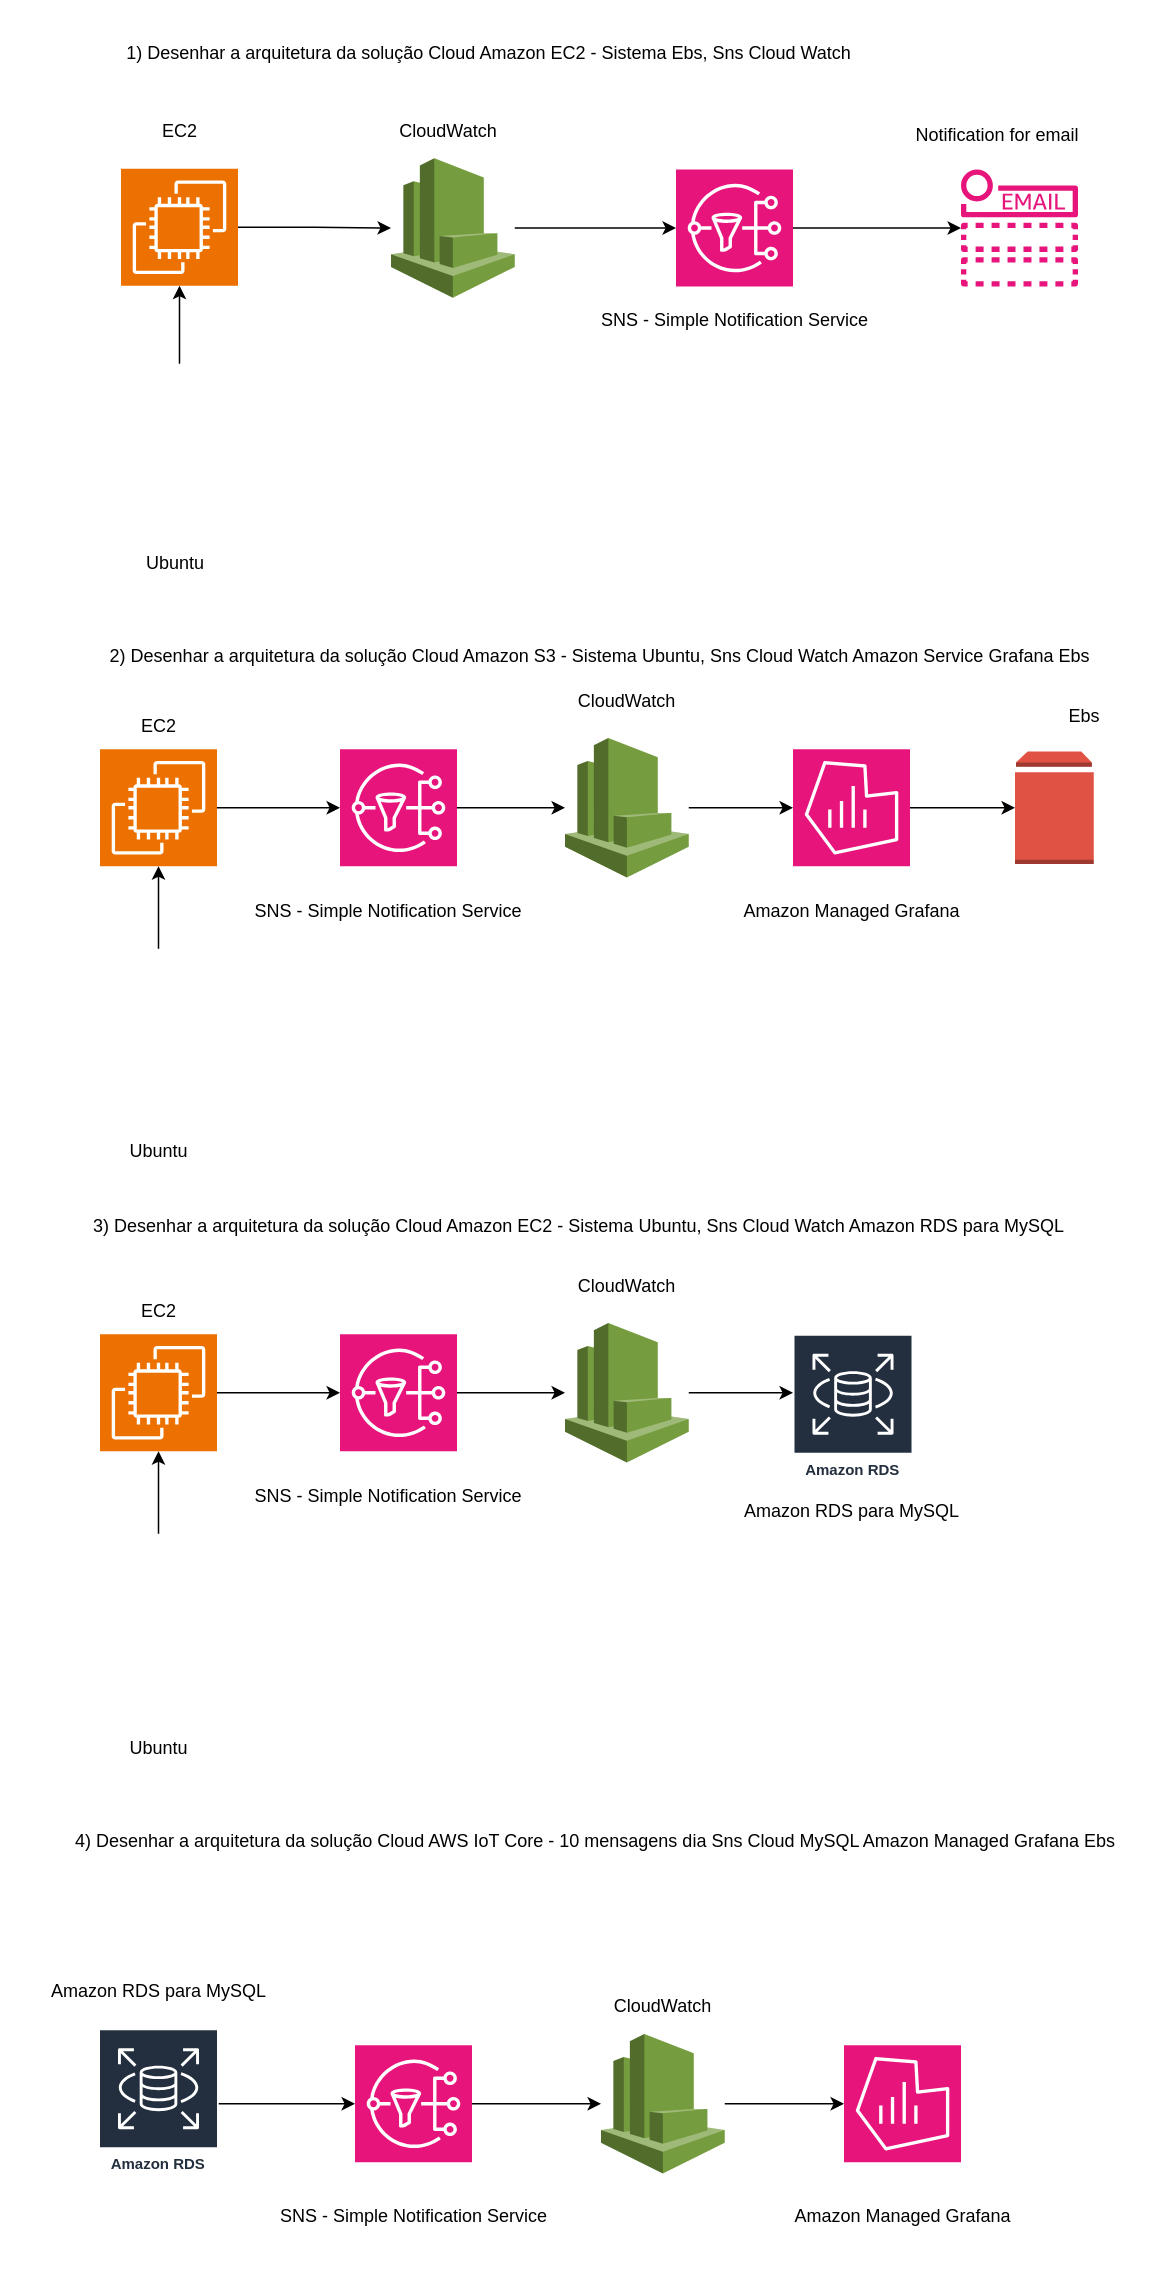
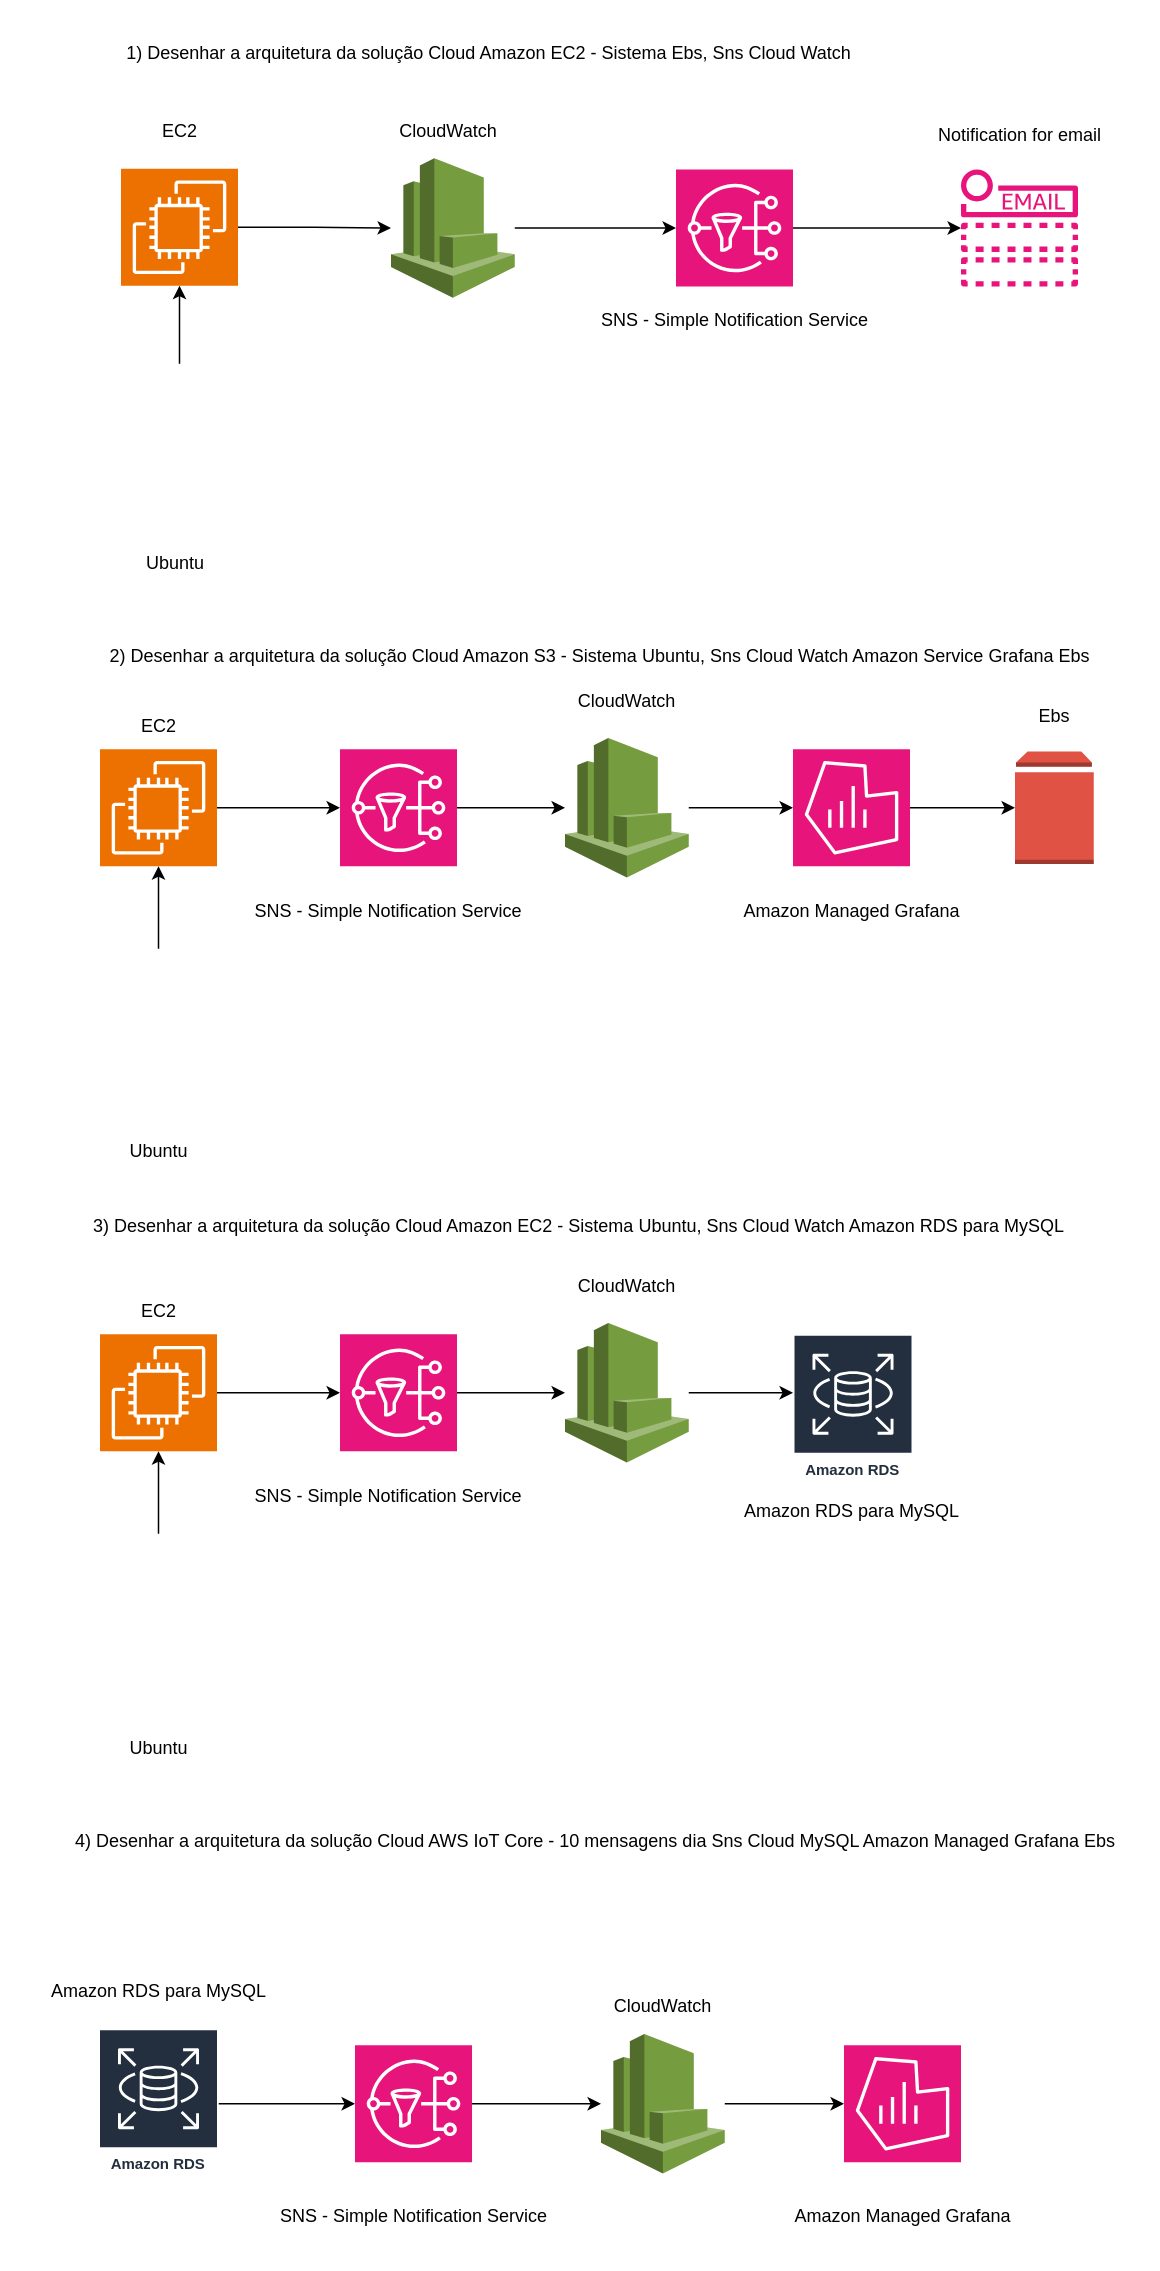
(997, 136) -> (1019, 136)
(1084, 716) -> (1054, 716)
